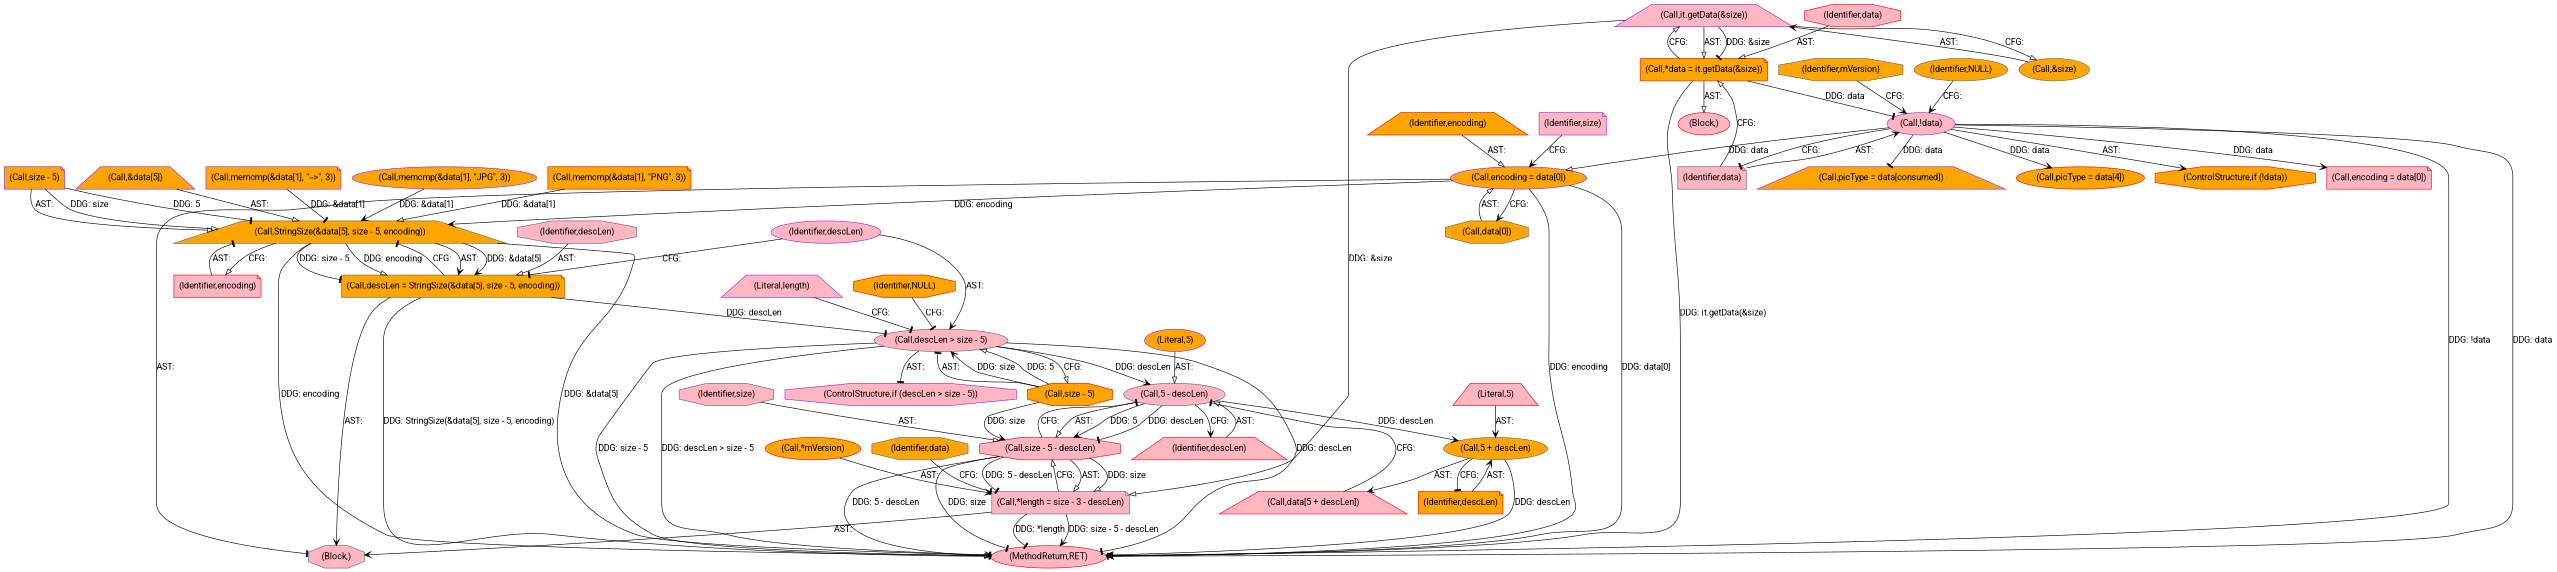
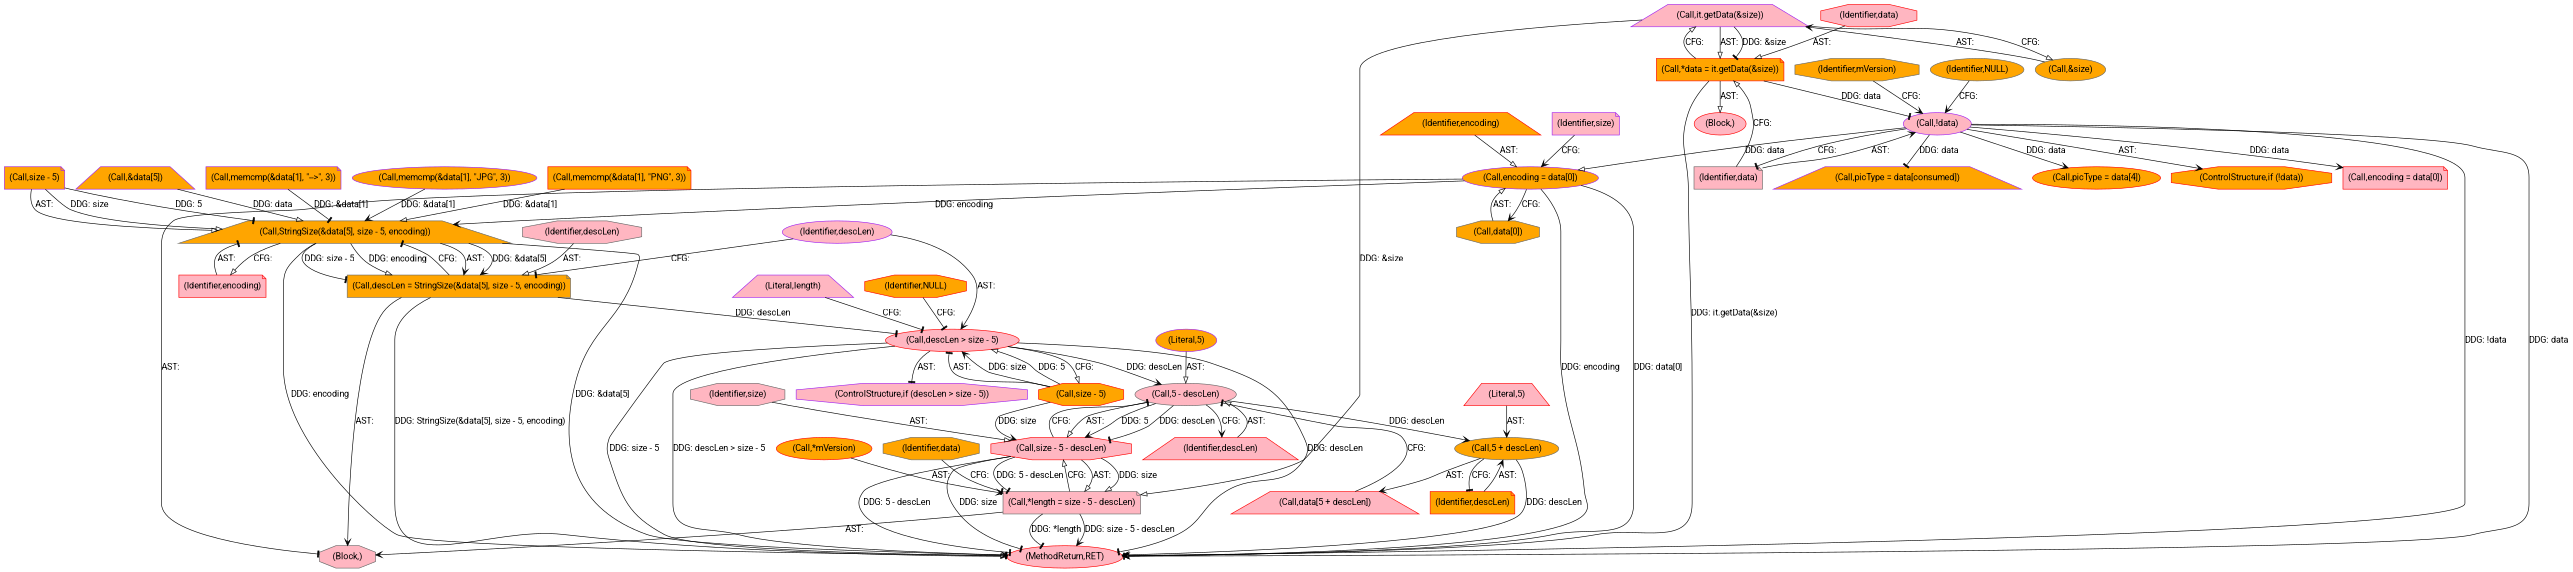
(261, 205) -> (273, 205)
(941, 340) -> (952, 340)
(1061, 503) -> (1072, 503)
